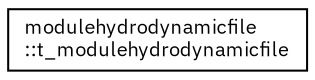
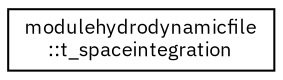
(158, 40) -> (141, 40)
